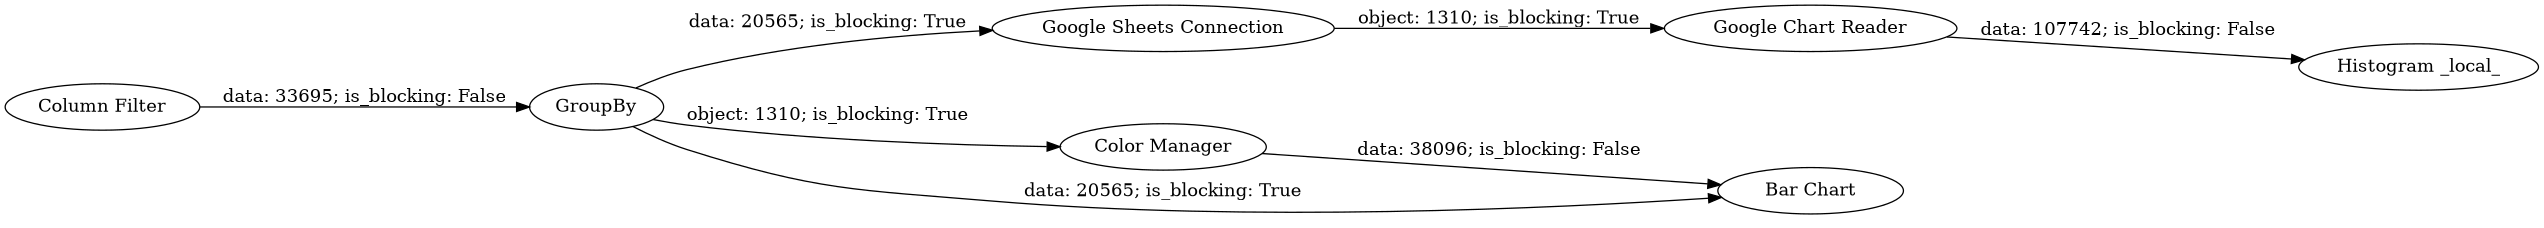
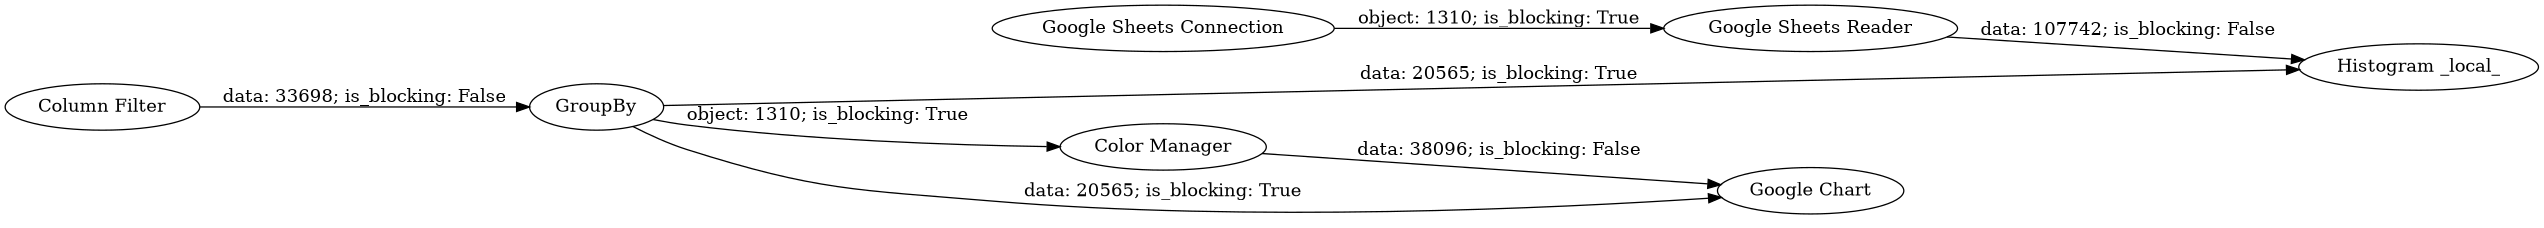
(1811, 28) -> (1811, 28)
(806, 47) -> (1475, 88)
(365, 97) -> (365, 97)
(1811, 191) -> (1811, 191)
